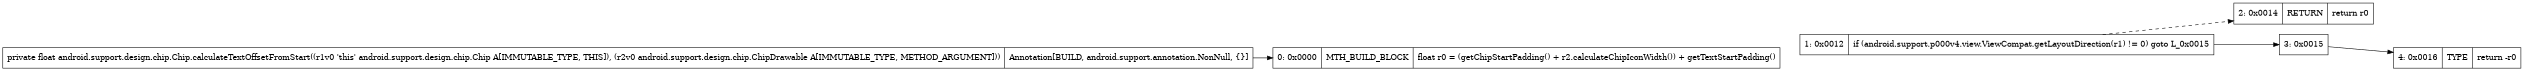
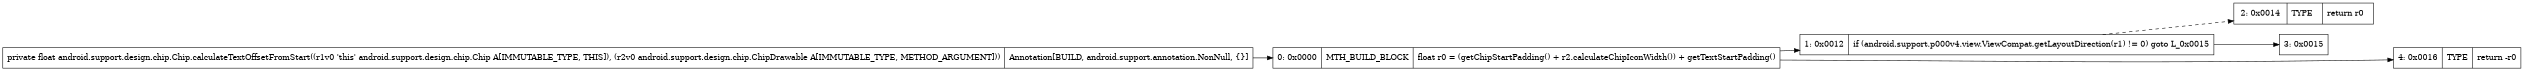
(2305, 13) -> (2302, 13)
(2358, 49) -> (2084, 62)
none -> (1787, 51)
